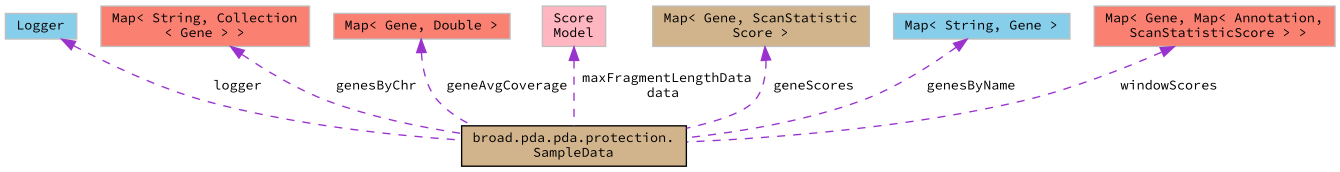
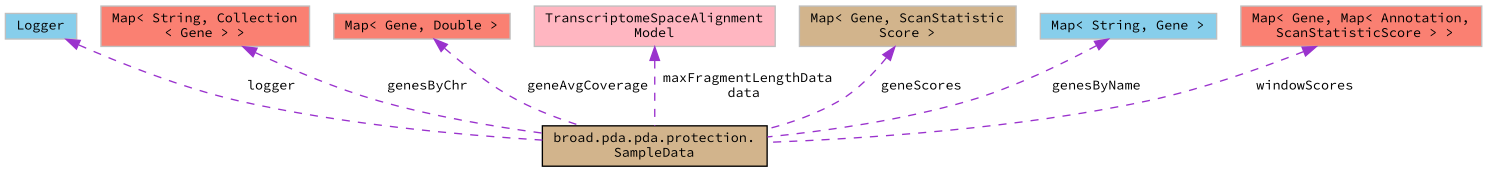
(574, 26) -> (655, 26)
